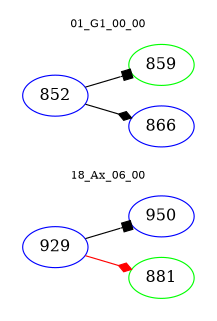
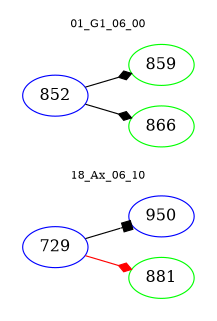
(108, 24) -> (108, 24)
(103, 82) -> (102, 82)
(161, 126) -> (161, 126)
(108, 176) -> (108, 176)
(55, 247) -> (55, 247)
